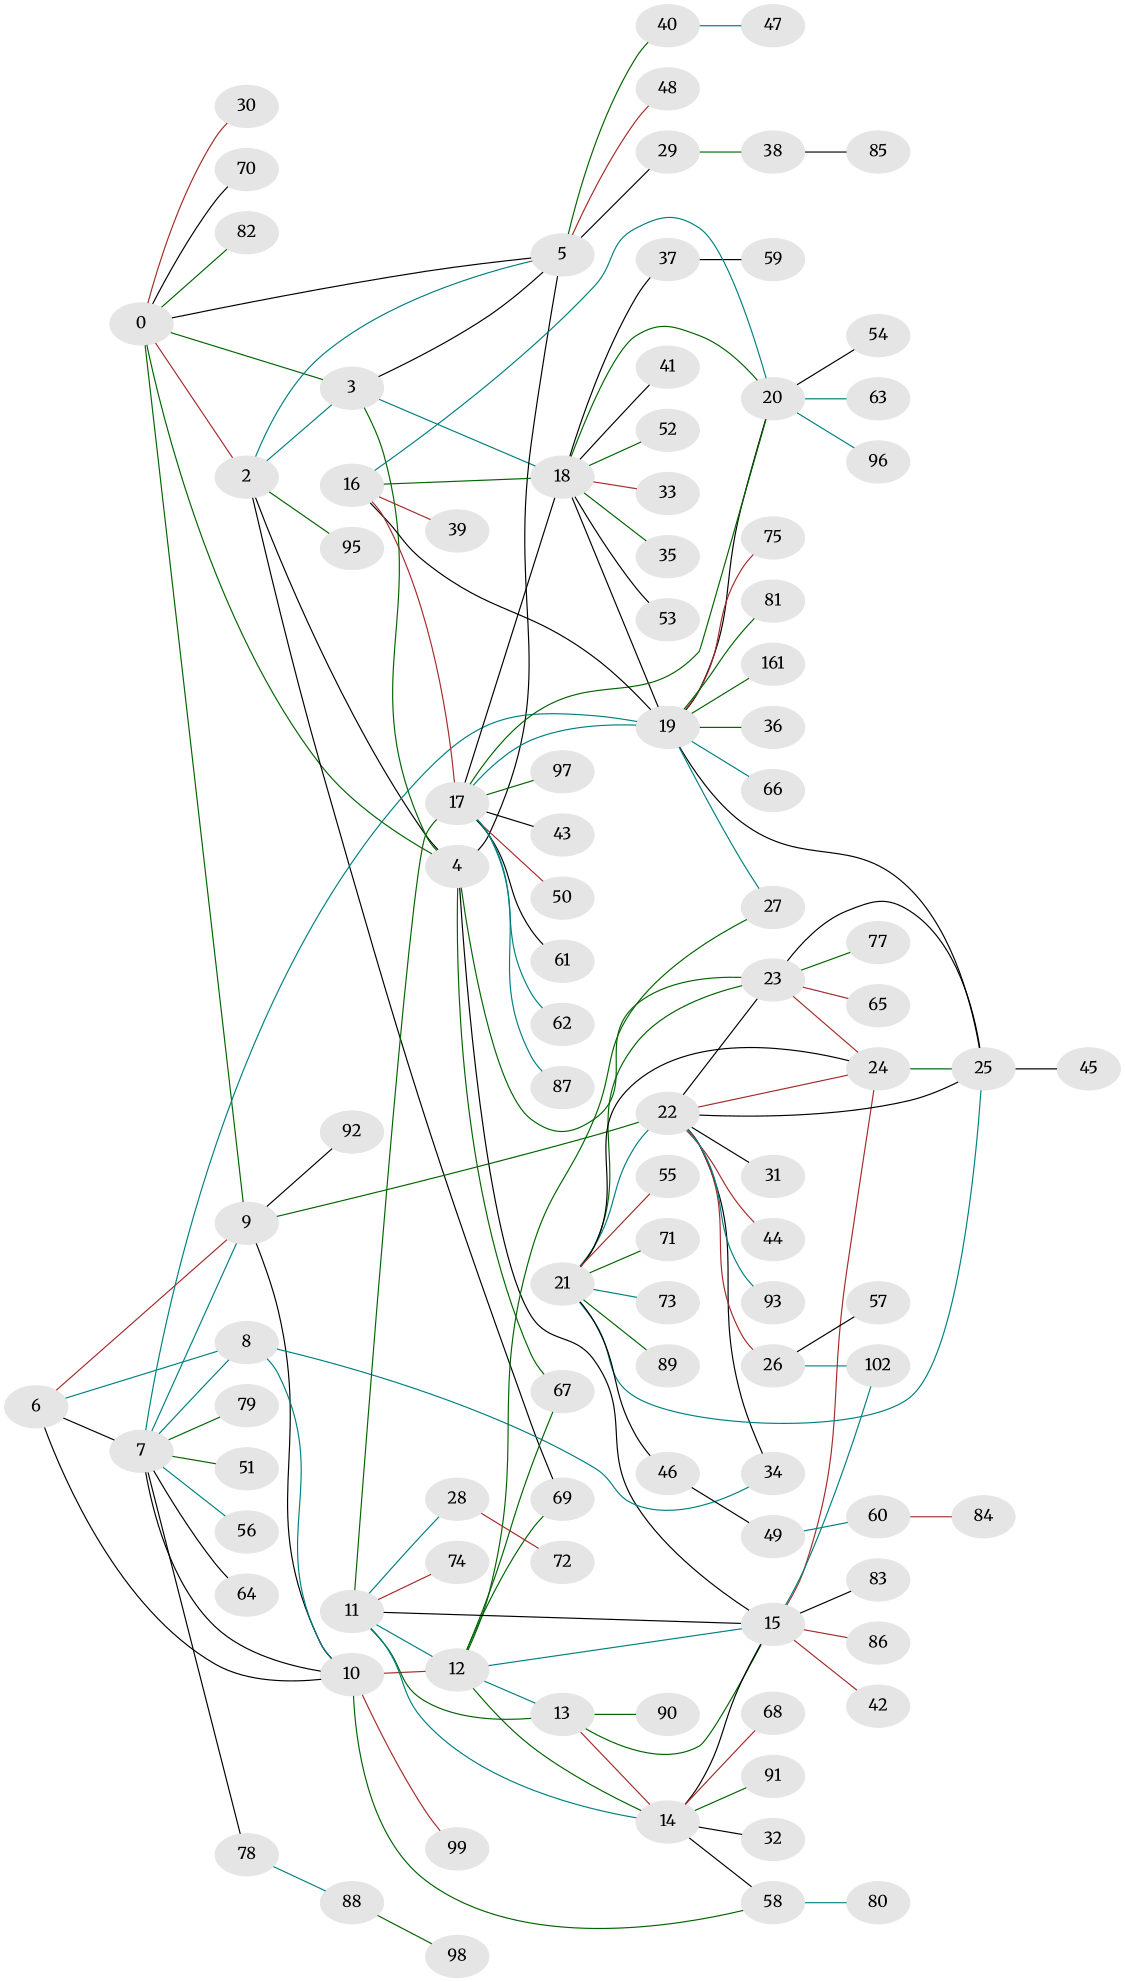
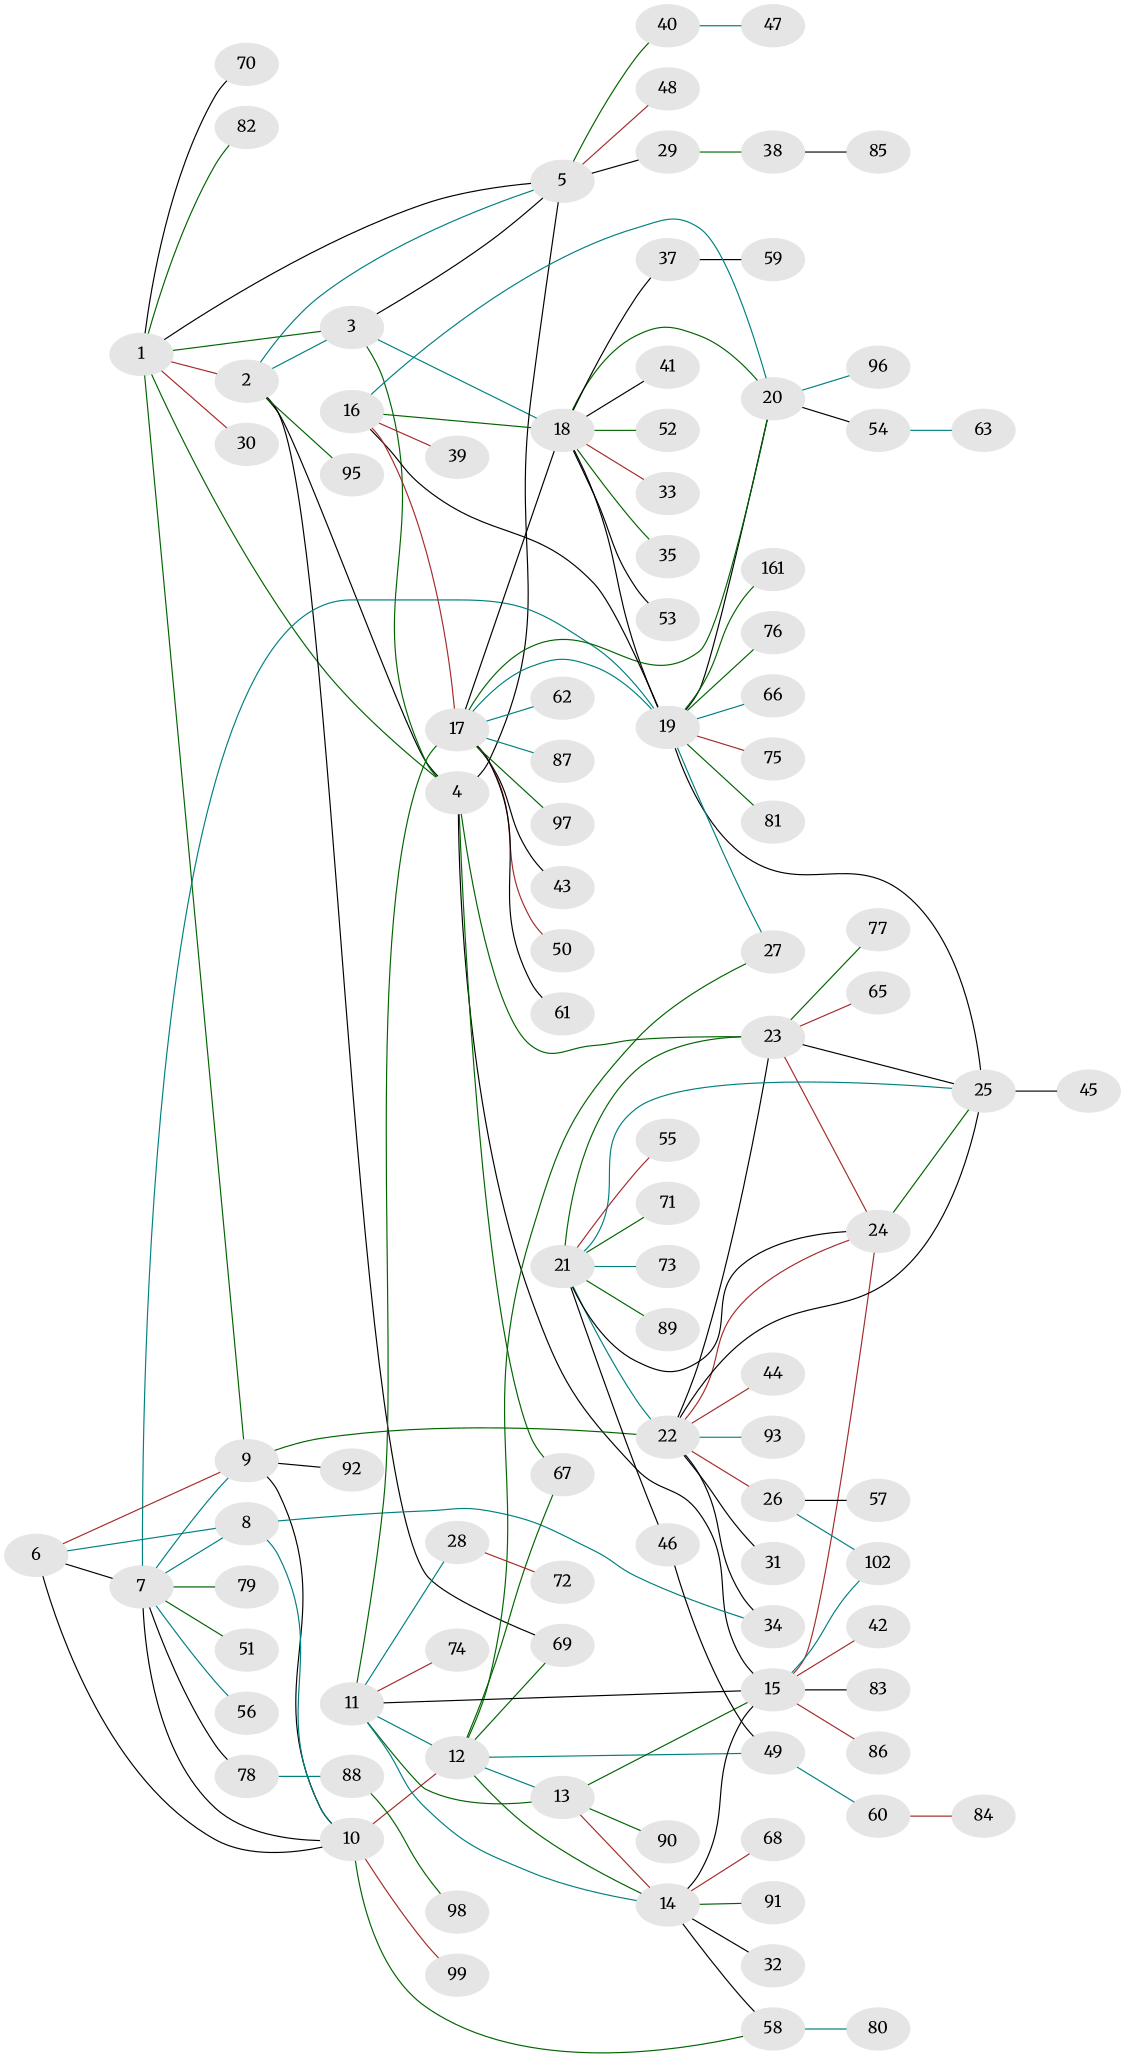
(142, 324) -> (142, 354)
(826, 399) -> (931, 430)
(773, 727) -> (773, 633)
(247, 1595) -> none
(615, 1647) -> (615, 1755)
